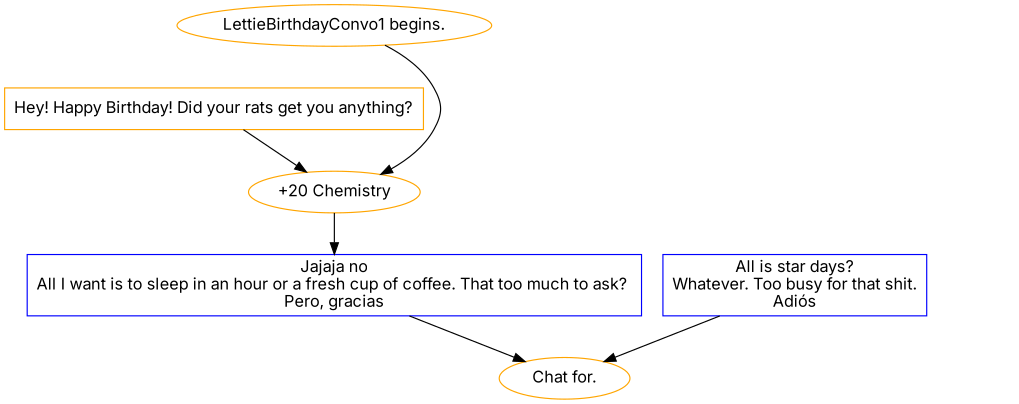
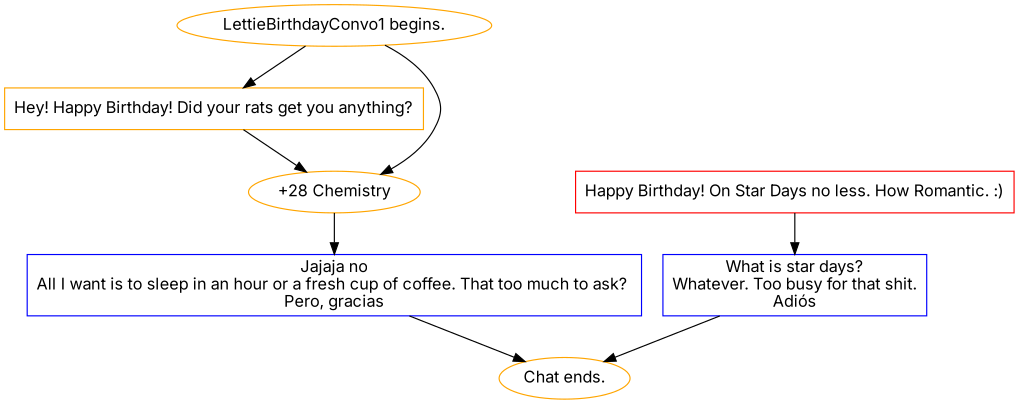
none -> (279, 64)
(334, 192) -> (334, 192)
none -> (795, 192)
(795, 285) -> (795, 285)
(565, 378) -> (565, 378)
